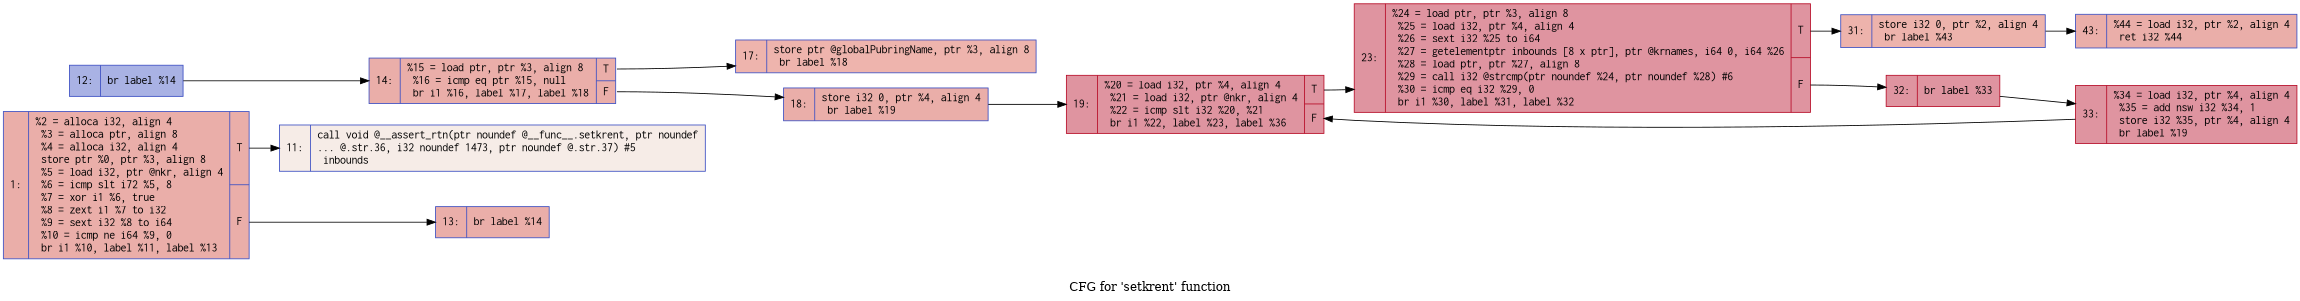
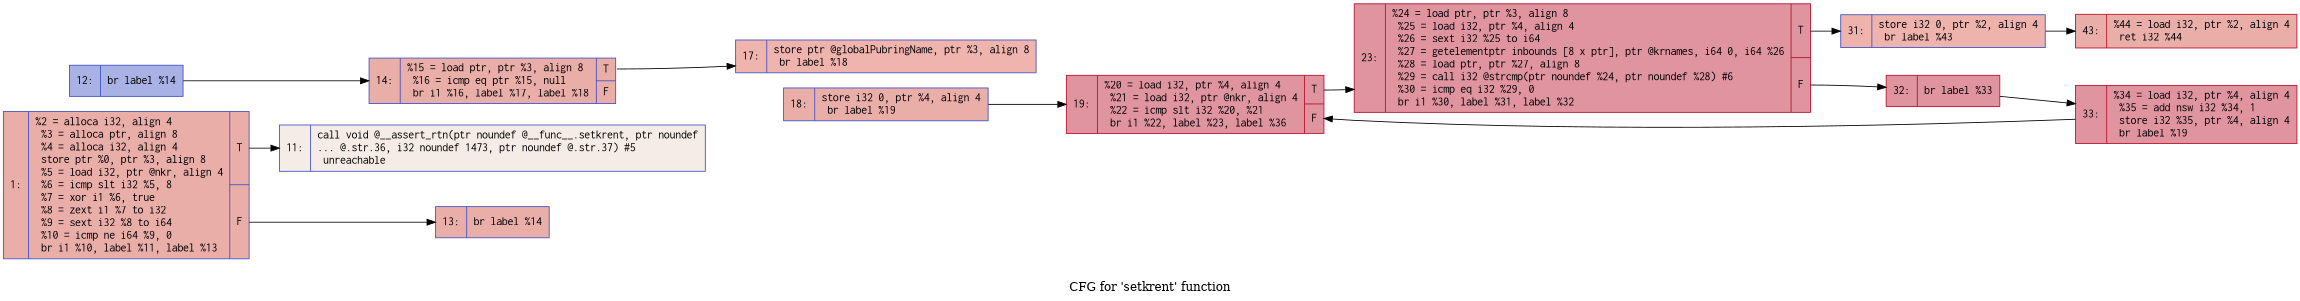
(2186, 31) -> (2186, 31)
(696, 93) -> none
(343, 160) -> (352, 160)
(104, 185) -> (104, 185)
